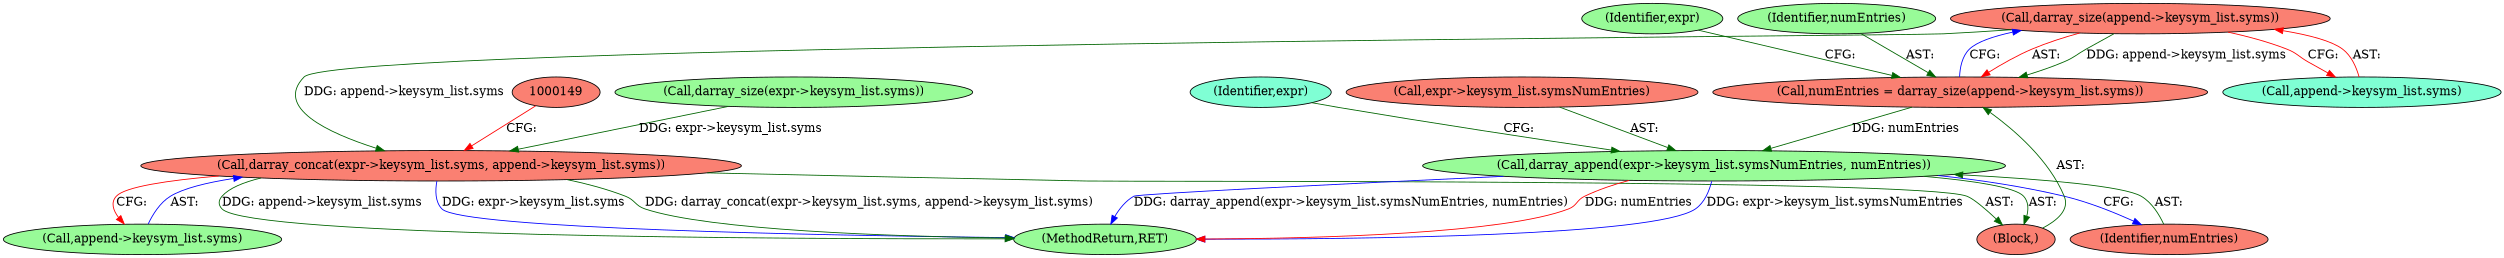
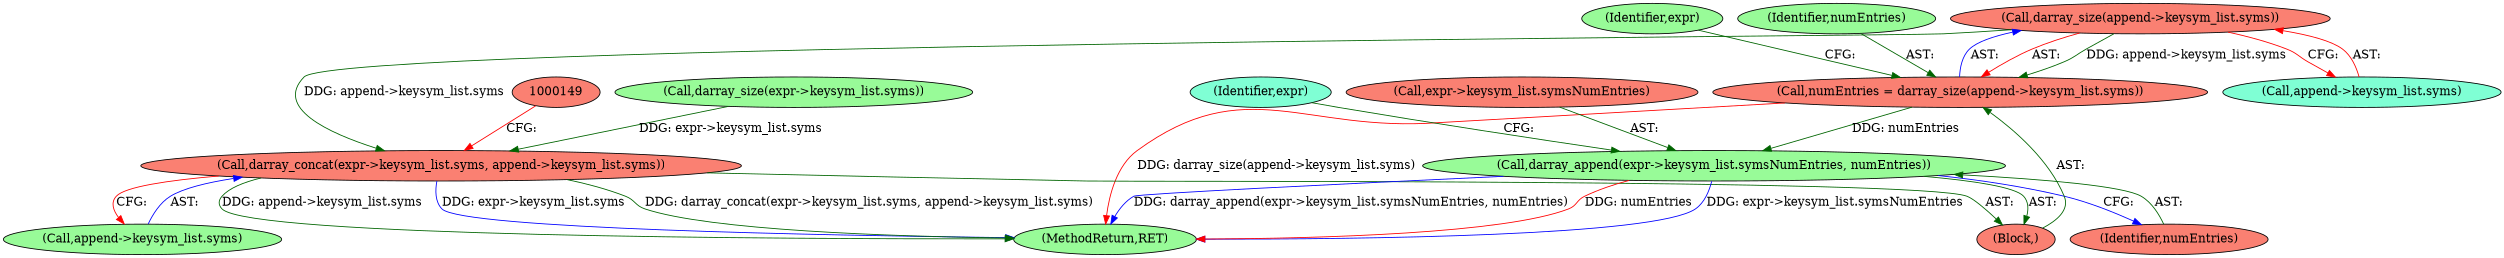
(1987, 55) -> (1987, 55)
none -> (1401, 123)
